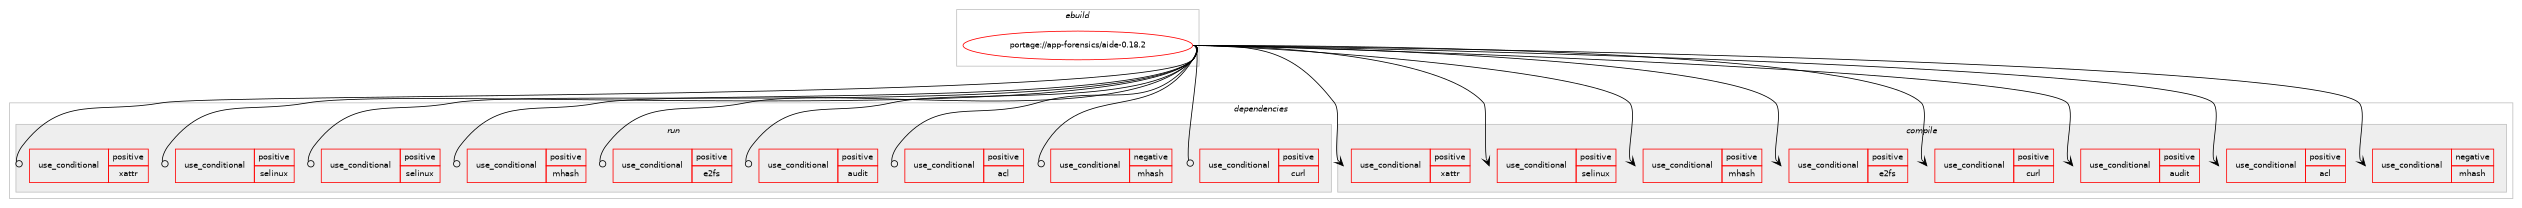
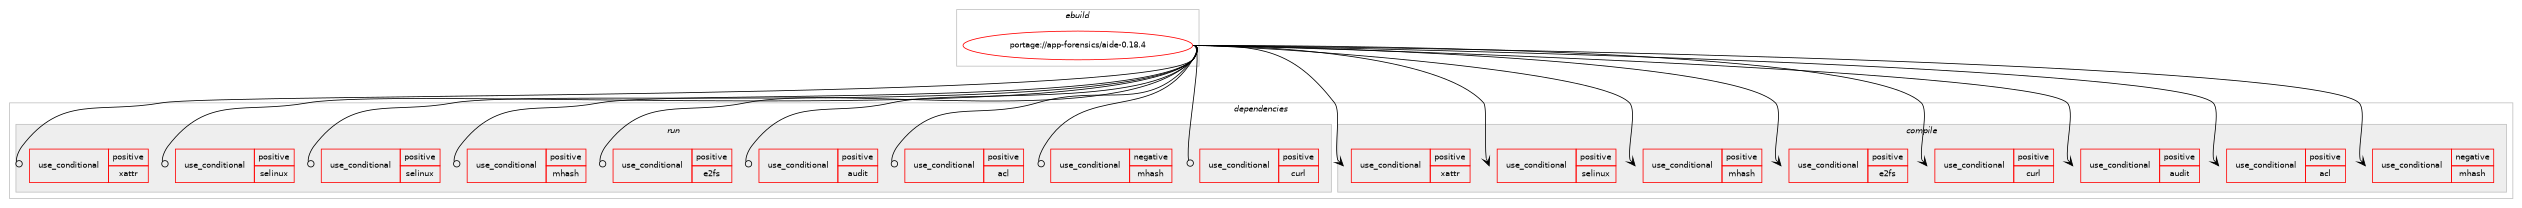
(1078, 45) -> (1078, 45)
